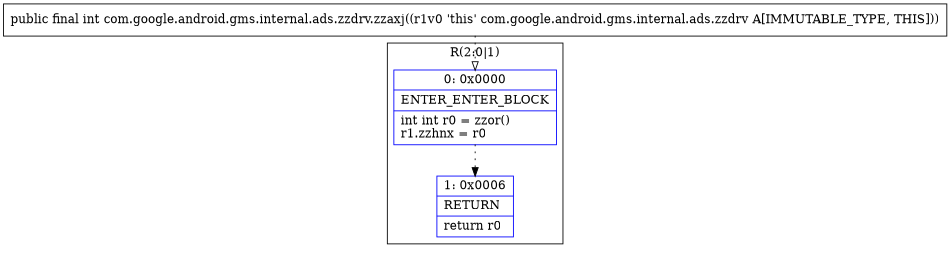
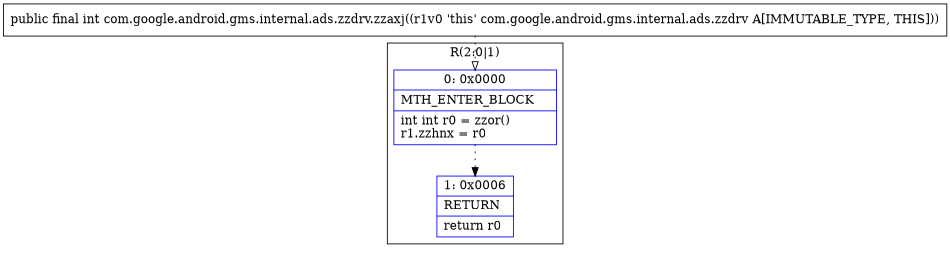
(475, 100) -> (468, 100)
